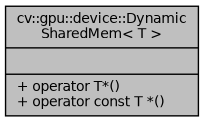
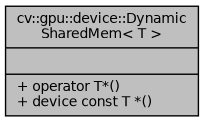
(91, 102) -> (85, 102)
